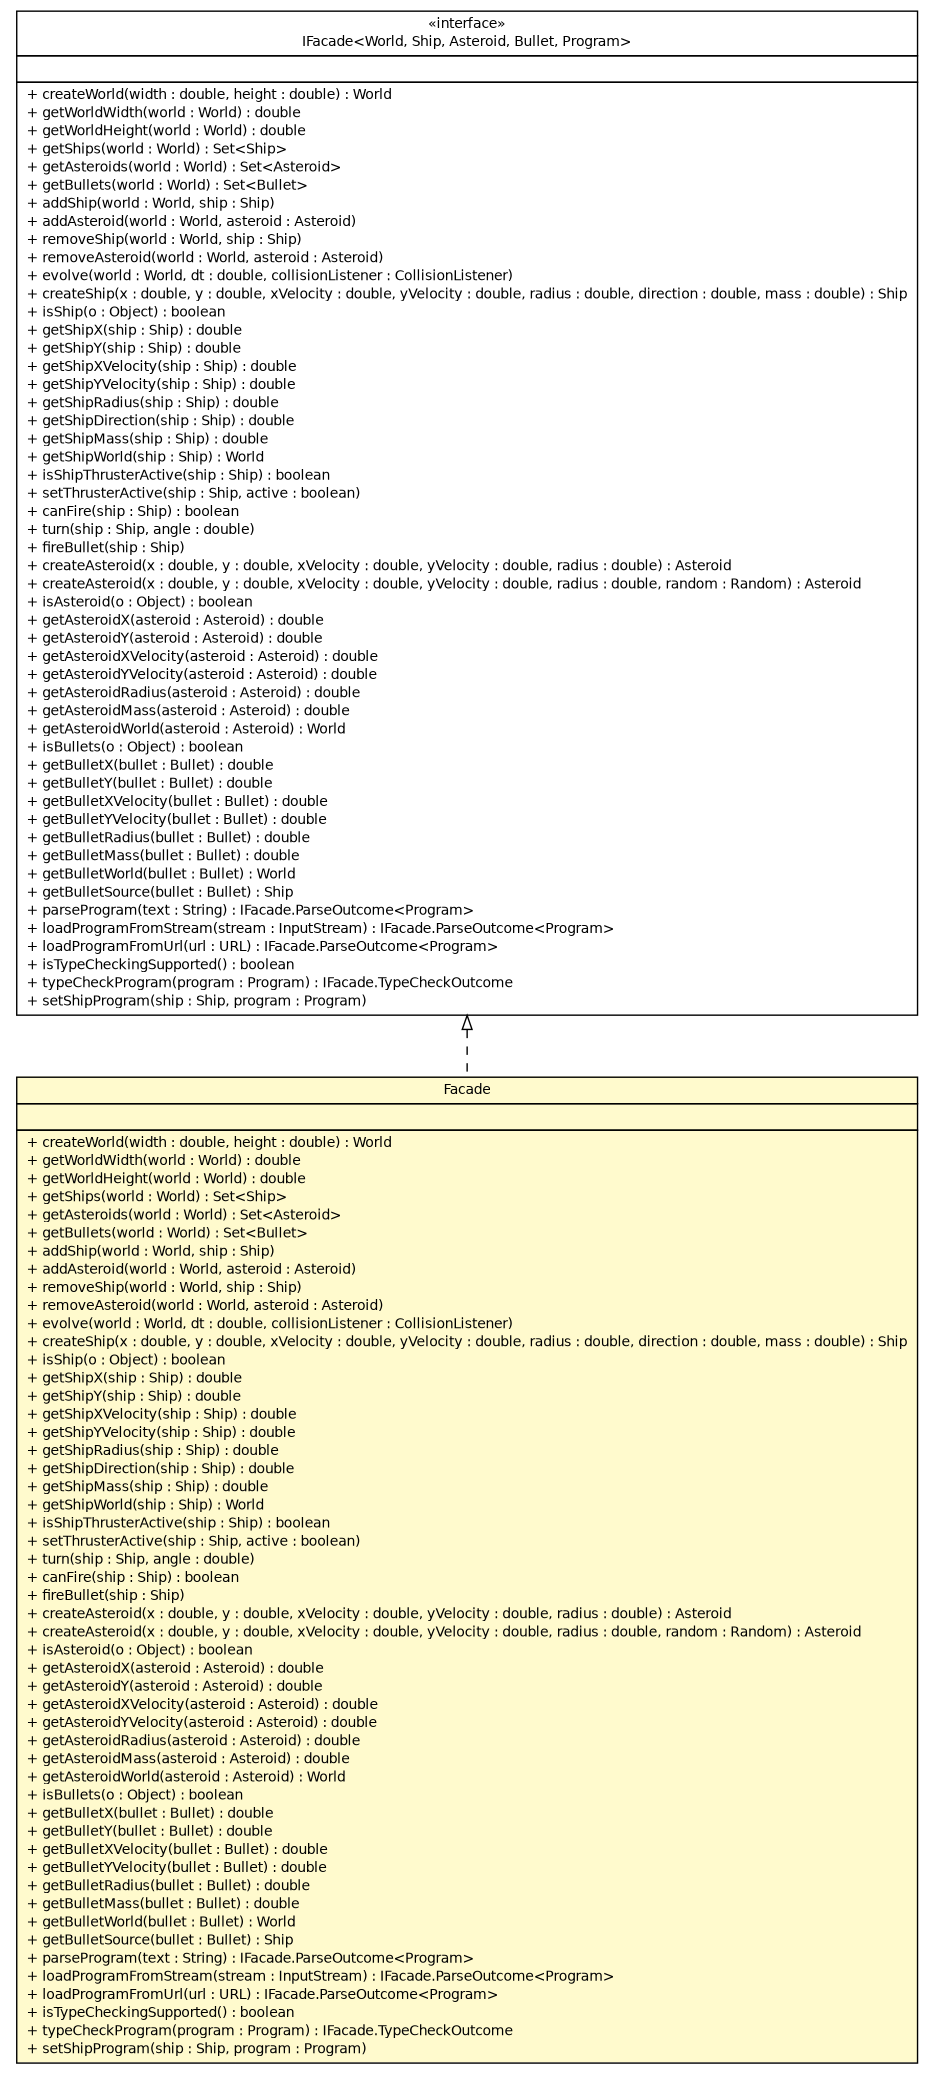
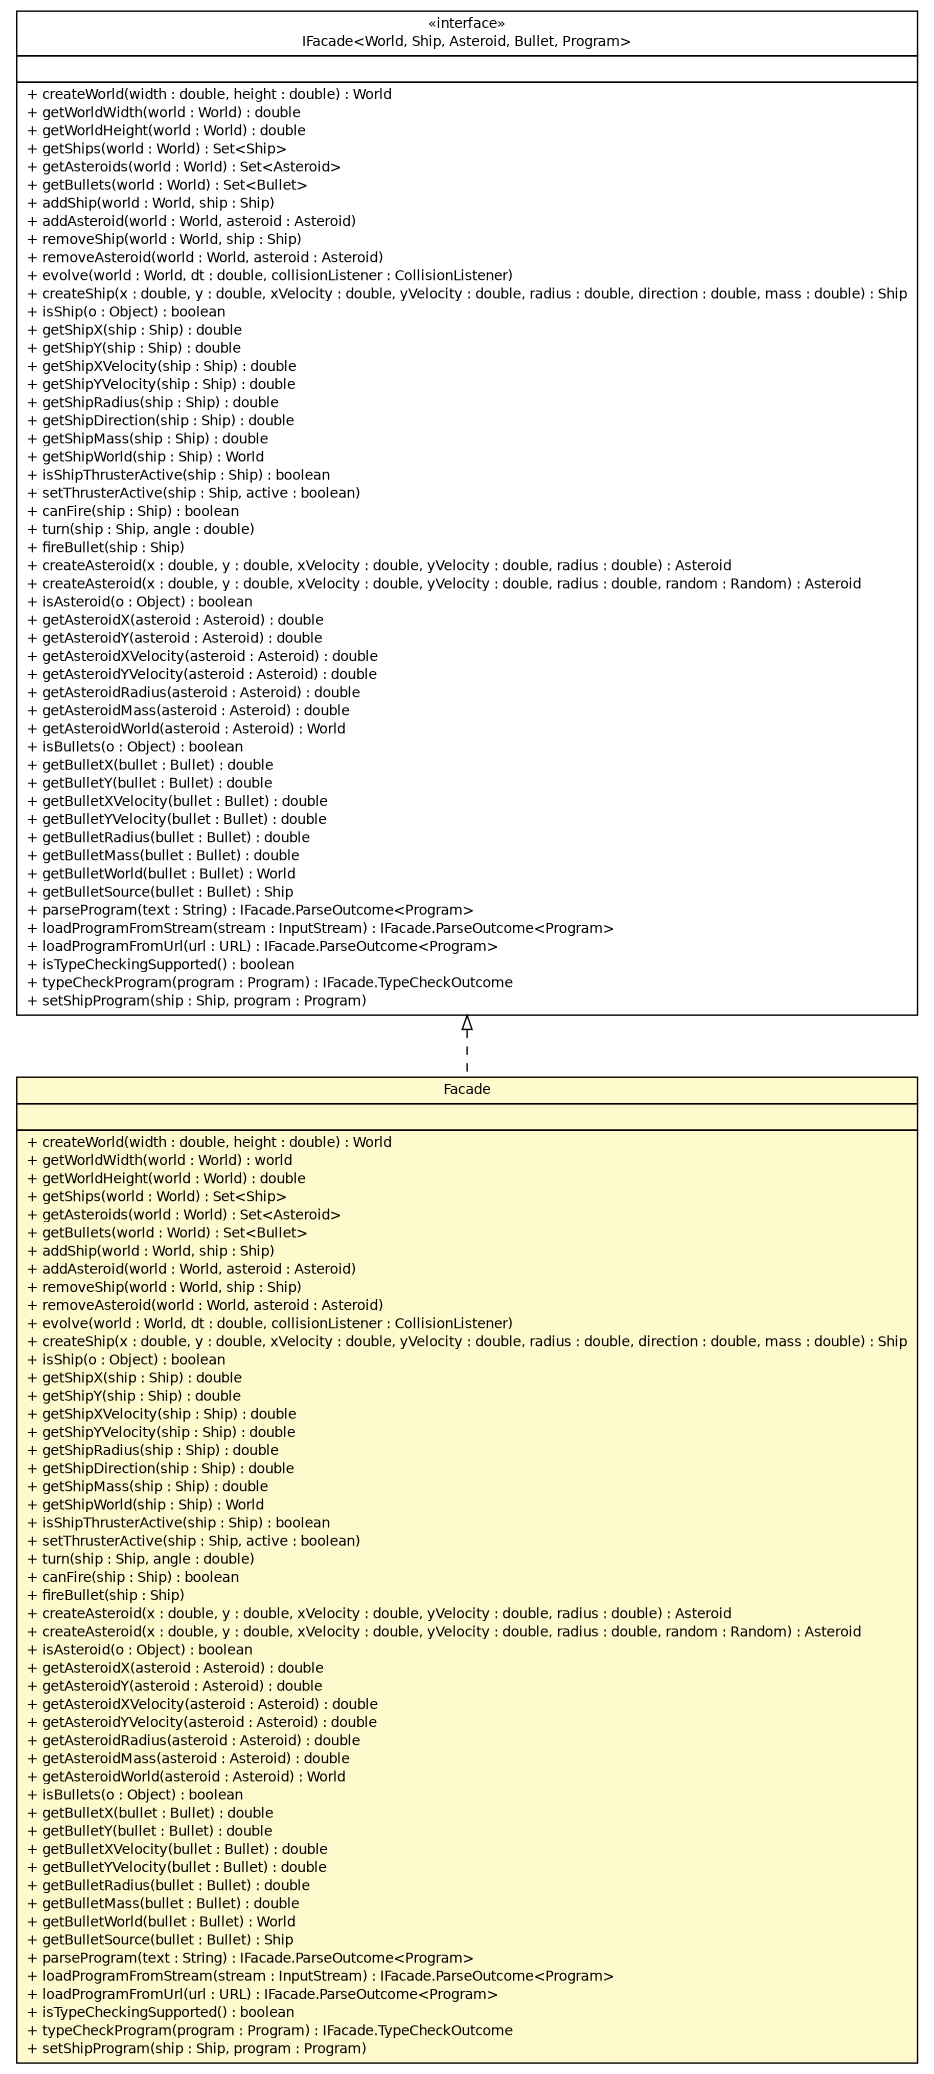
(164, 1161) -> (160, 1161)
